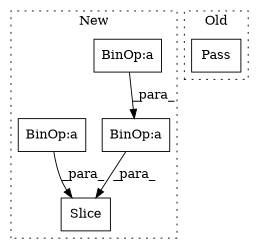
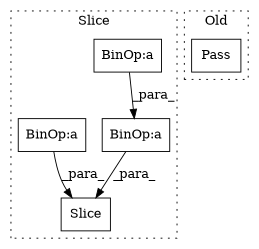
(94, 21) -> (94, 21)
